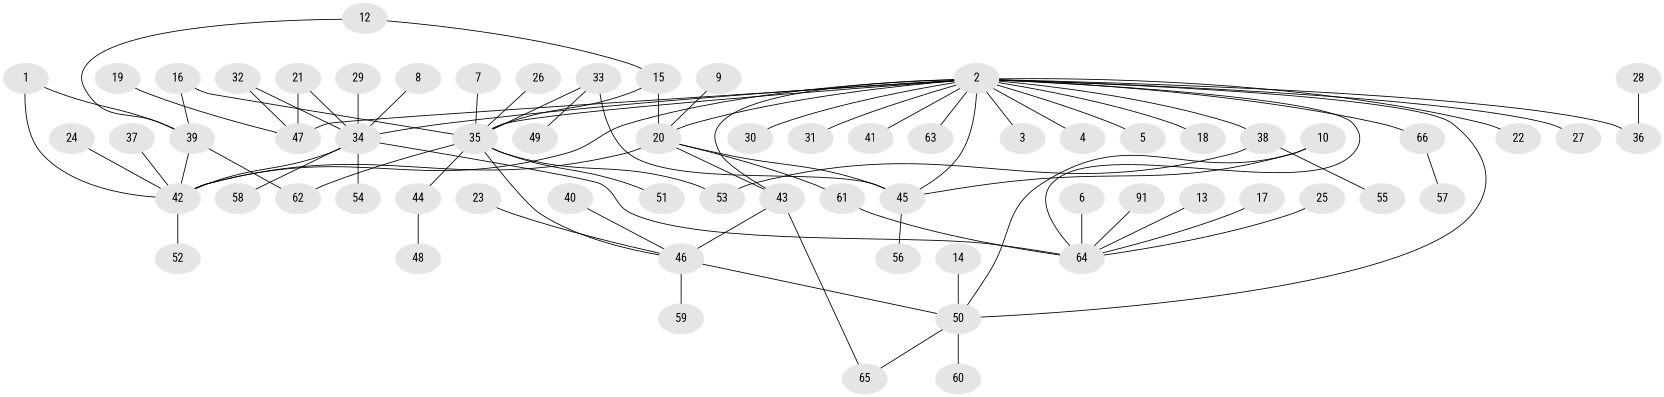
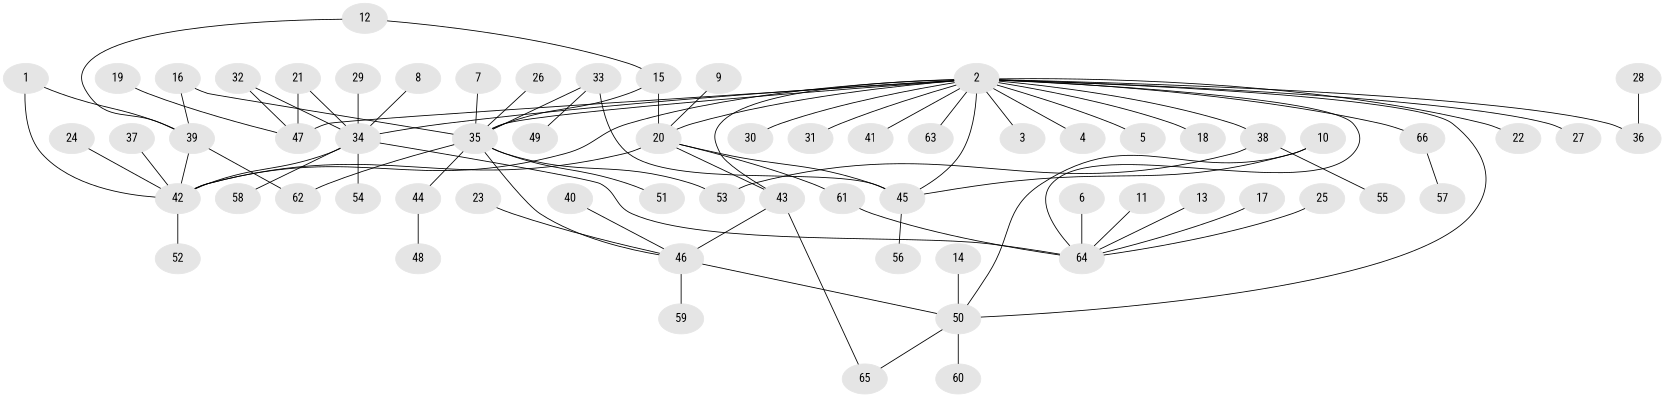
(1142, 199) -> (1142, 199)
